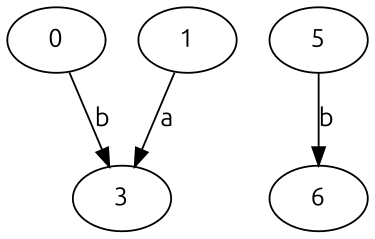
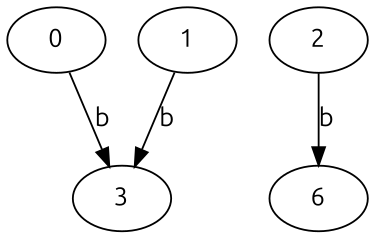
(319, 40) -> (319, 40)
(168, 119) -> (168, 119)
